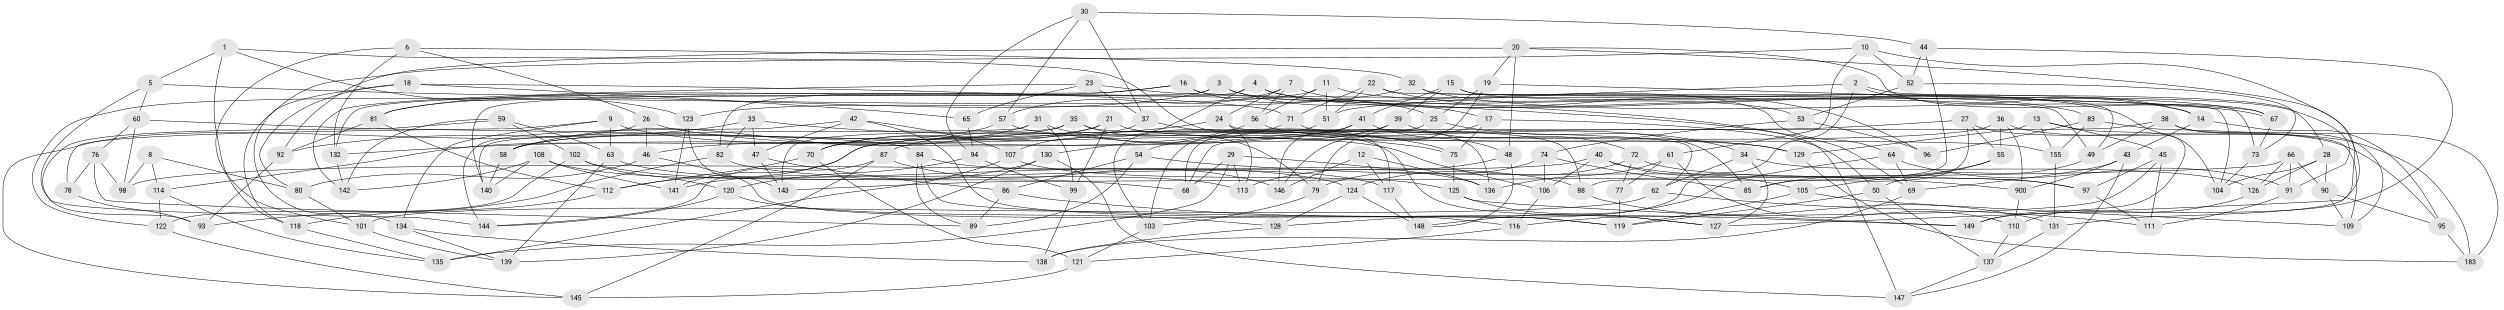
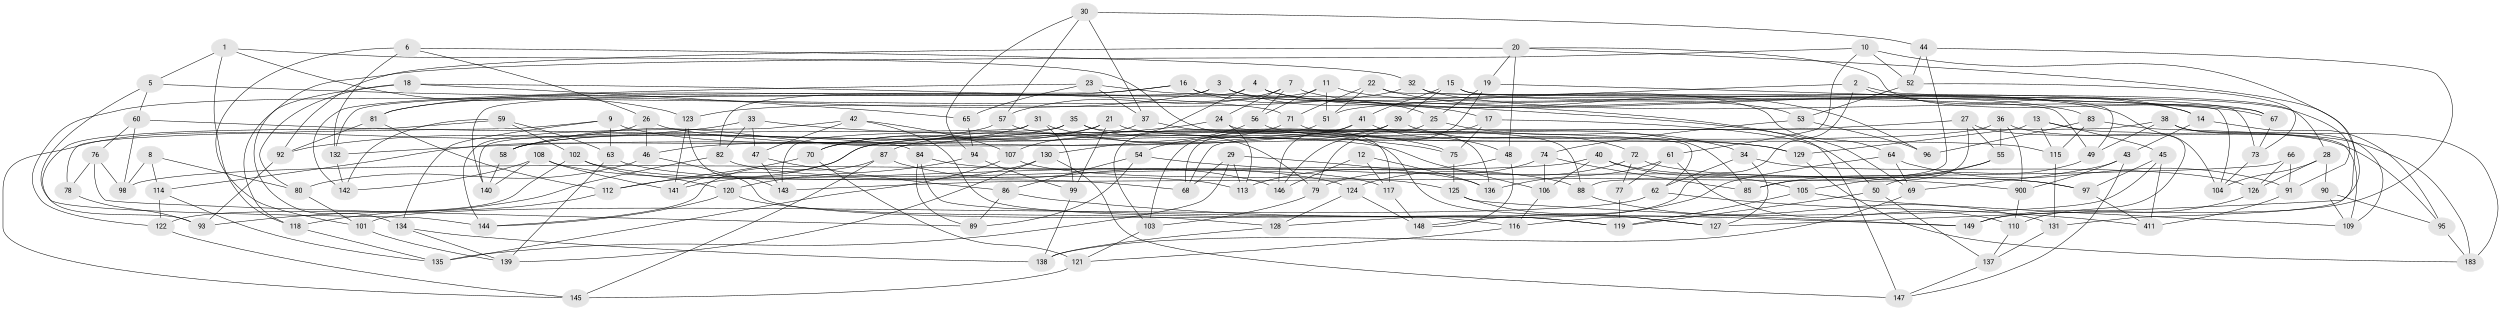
(2056, 155) -> (2056, 155)
(2308, 173) -> none
(2149, 227) -> (2149, 227)
